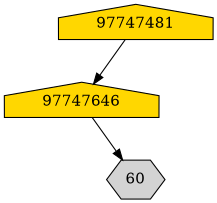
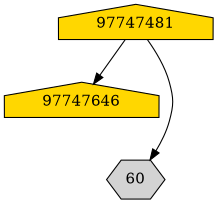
(104, 134) -> (172, 94)
